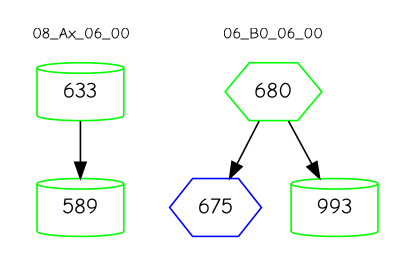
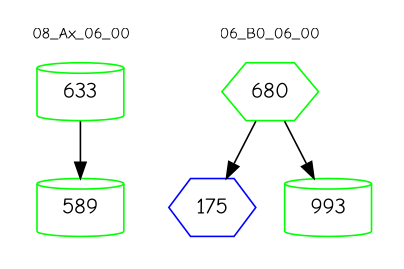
(216, 207) -> (212, 207)
